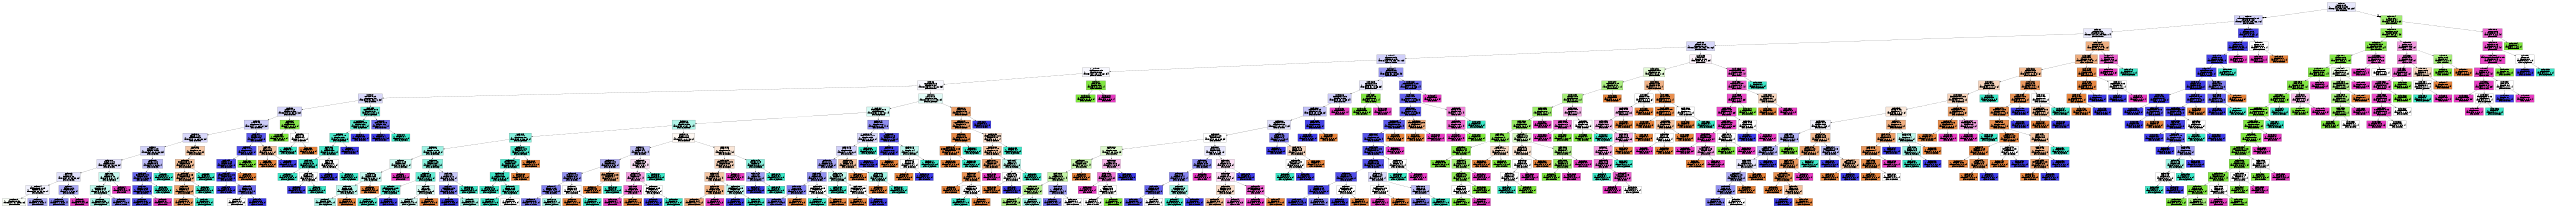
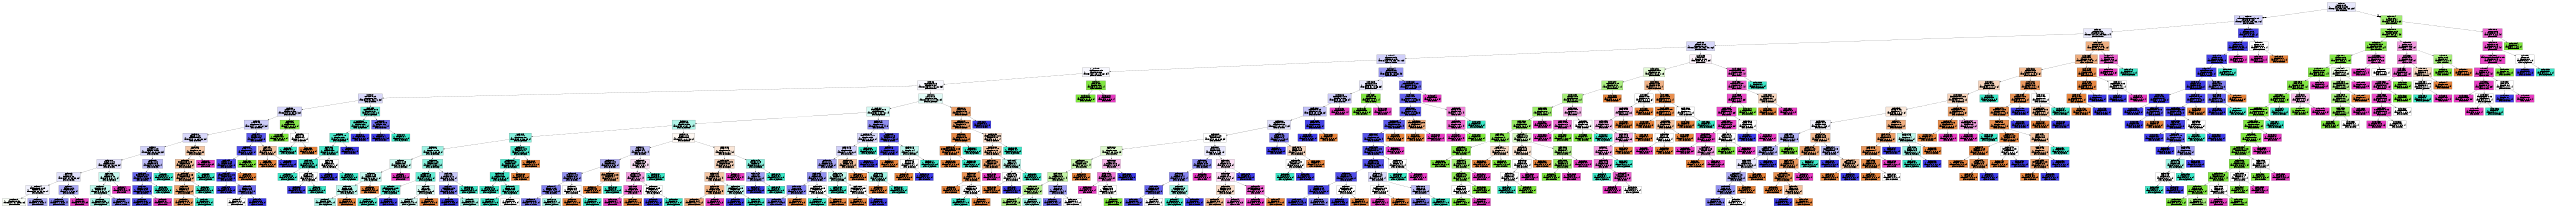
none -> (206, 164)
(1093, 202) -> none
